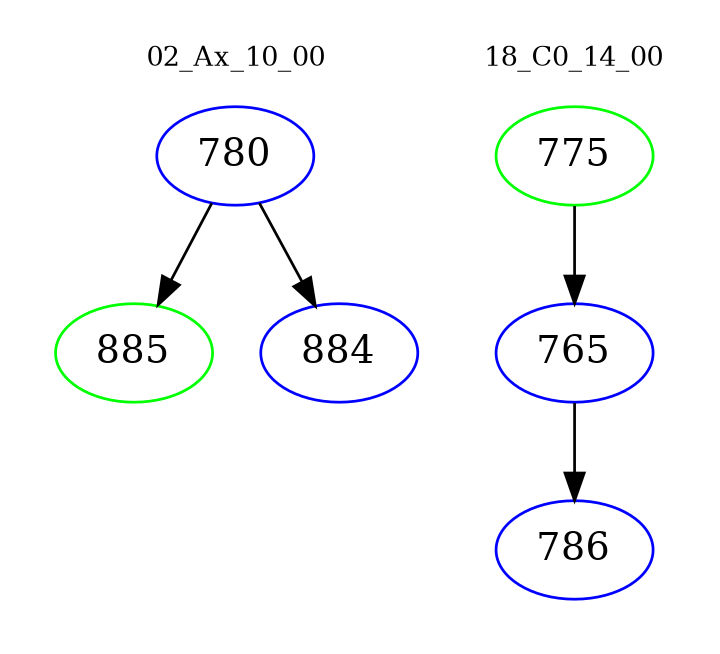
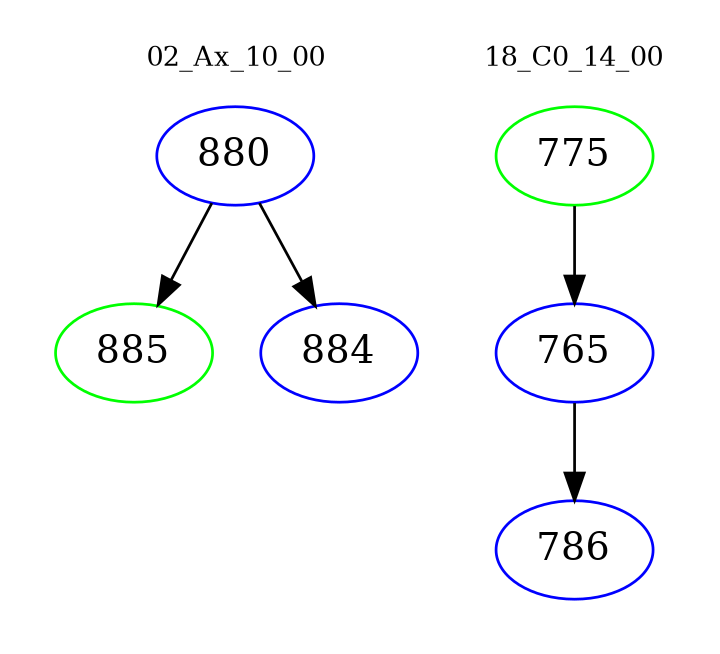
(235, 156) -> (235, 156)
